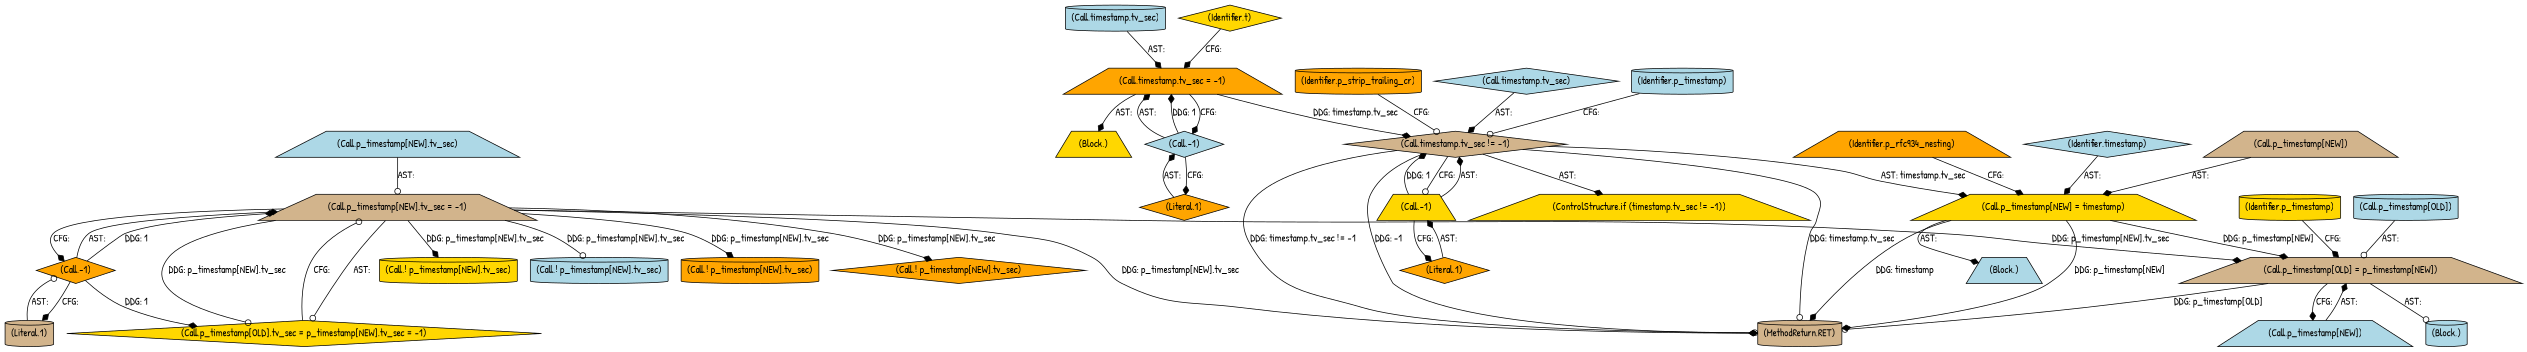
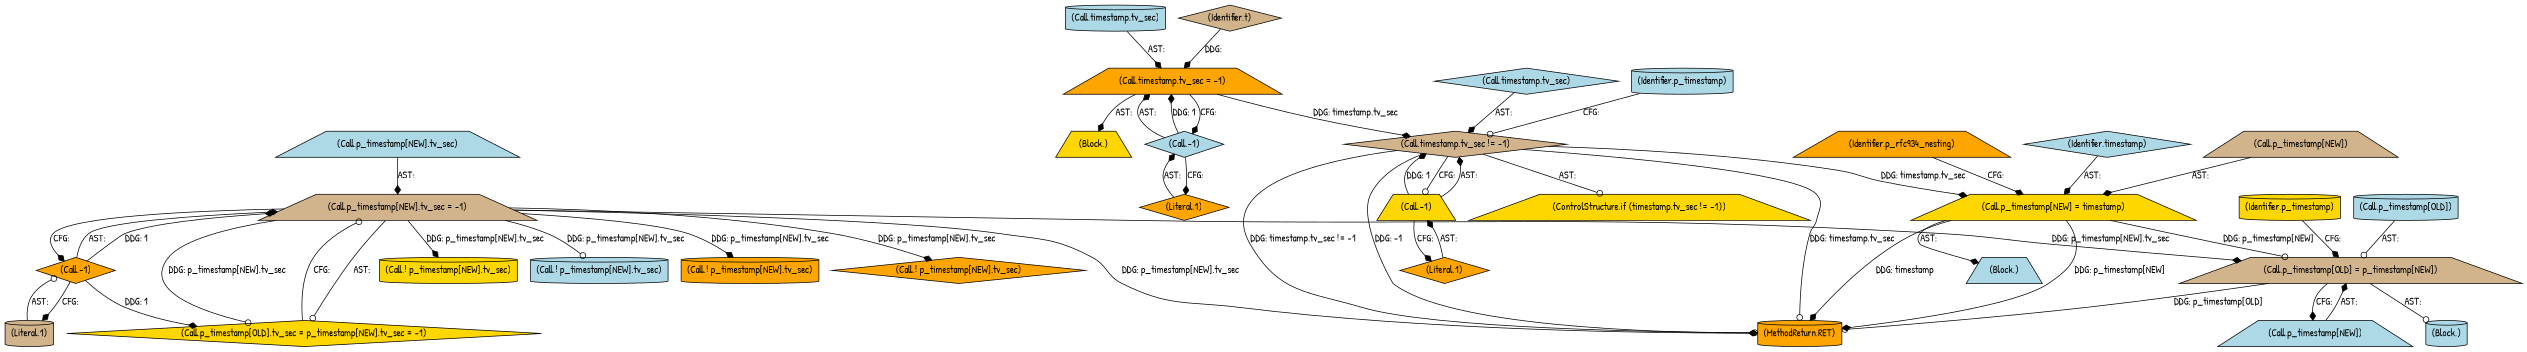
(1230, 18) -> (1230, 18)
(1215, 50) -> (1215, 50)
(1358, 81) -> none
(398, 173) -> (398, 173)
(1540, 173) -> (1540, 173)
(1923, 176) -> (1923, 176)
(2196, 239) -> (2196, 239)
(1800, 334) -> (1800, 334)
